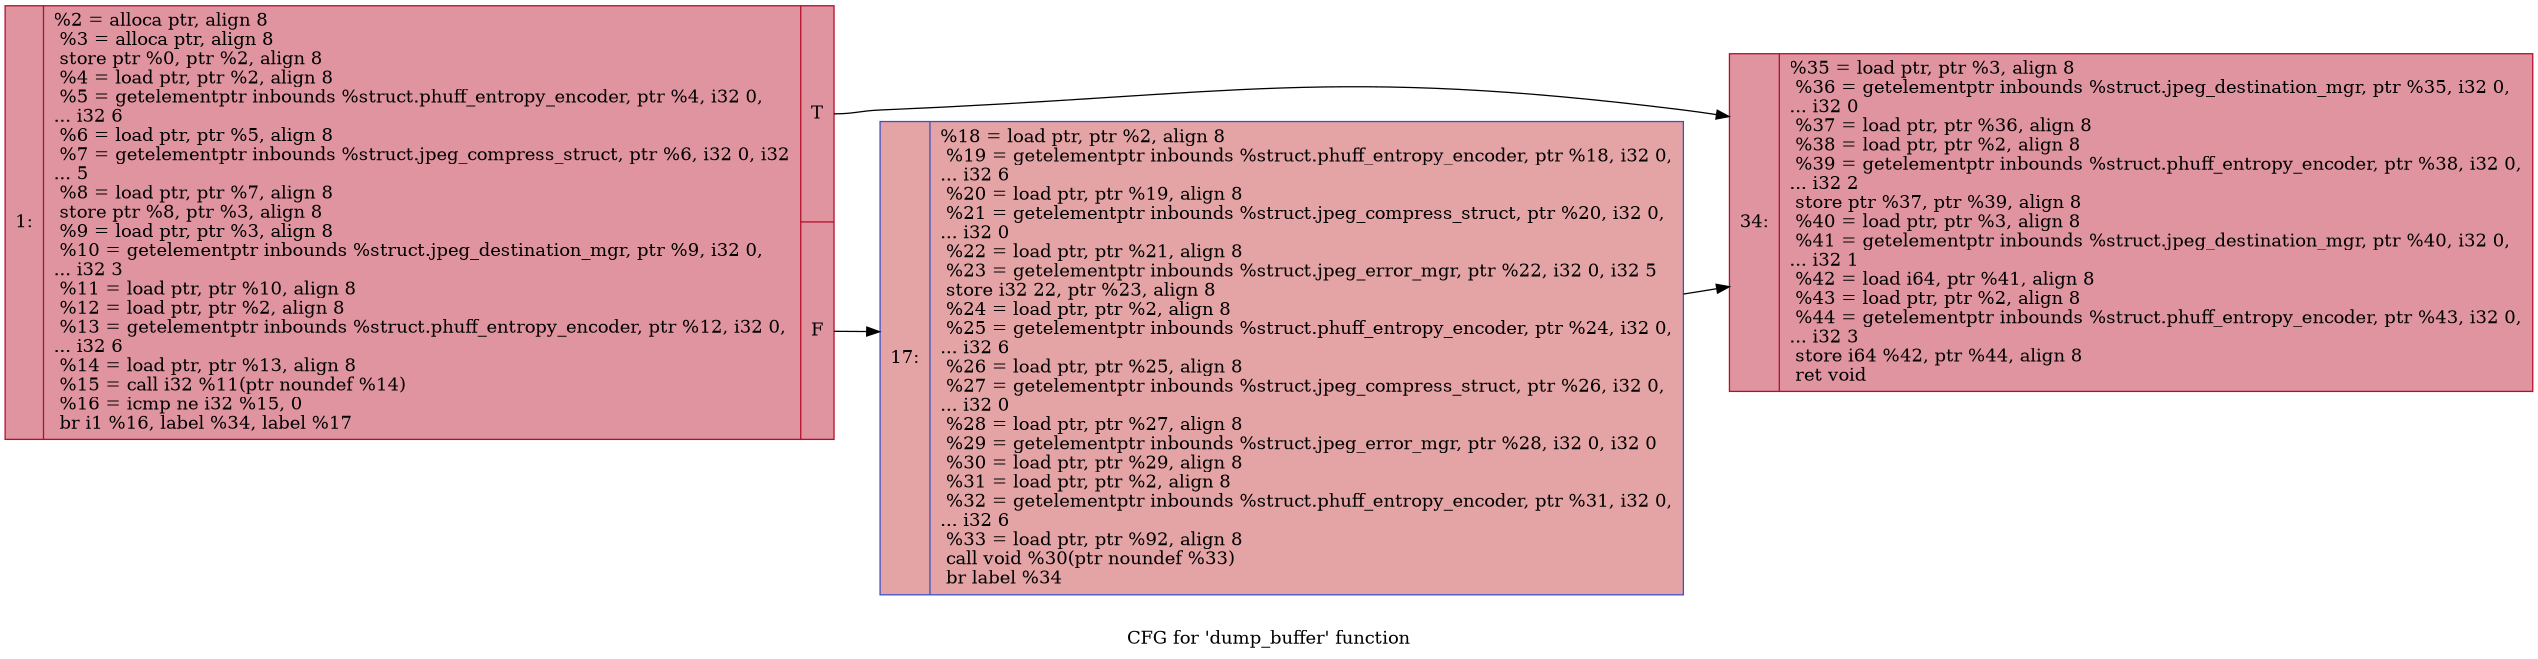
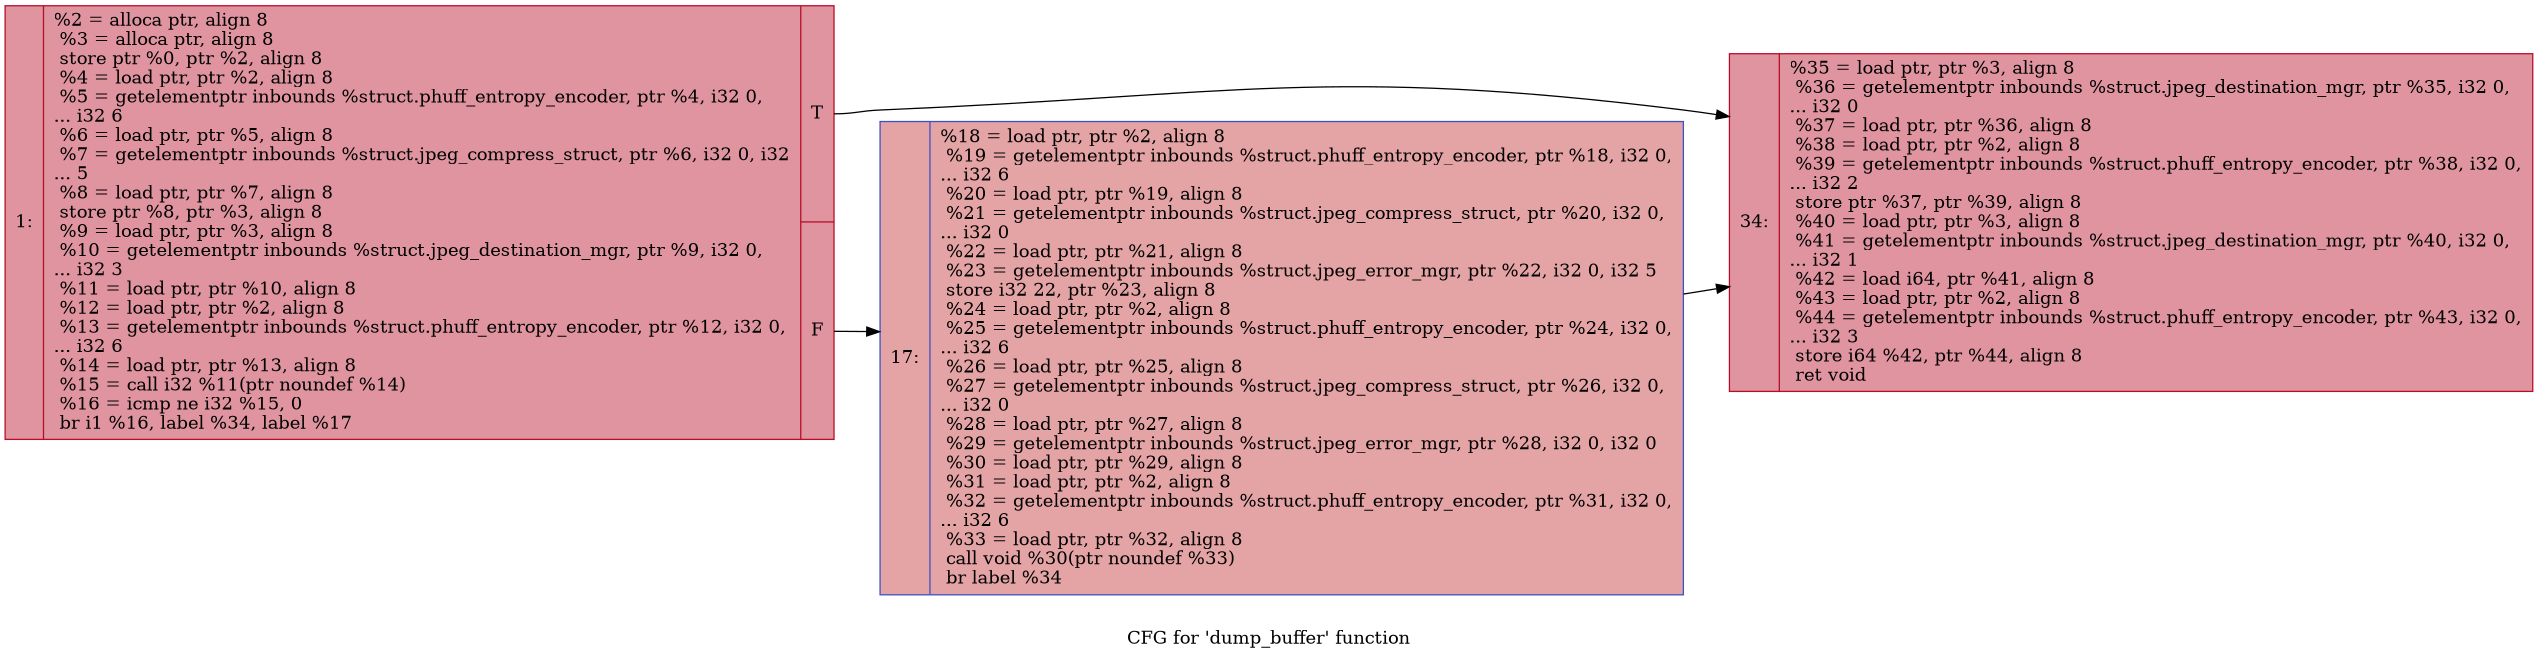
(1092, 540) -> (1092, 540)
